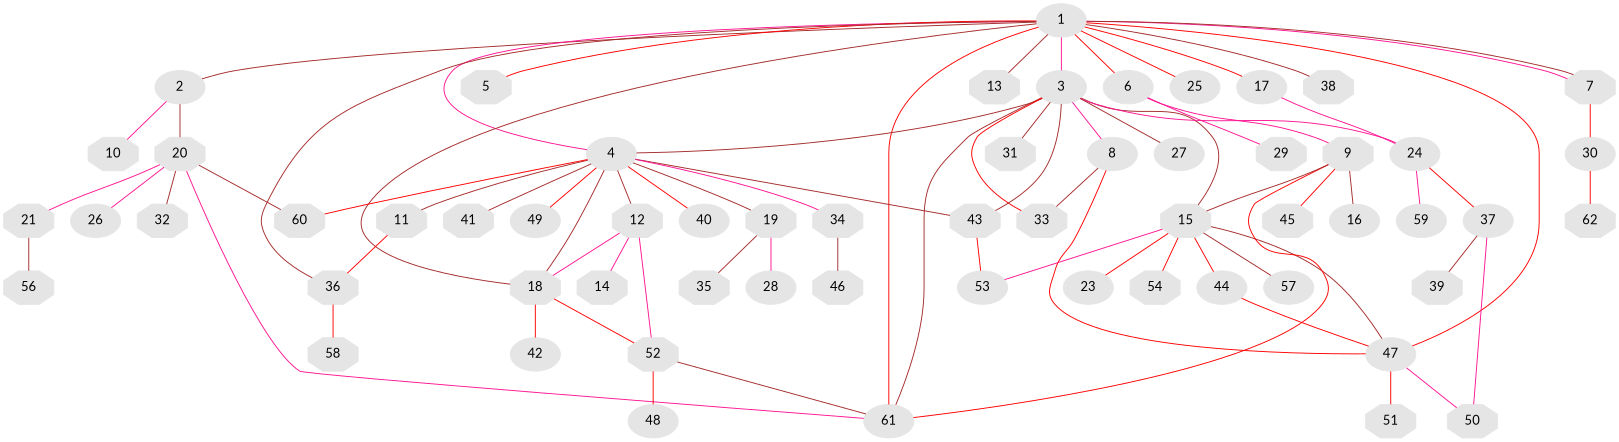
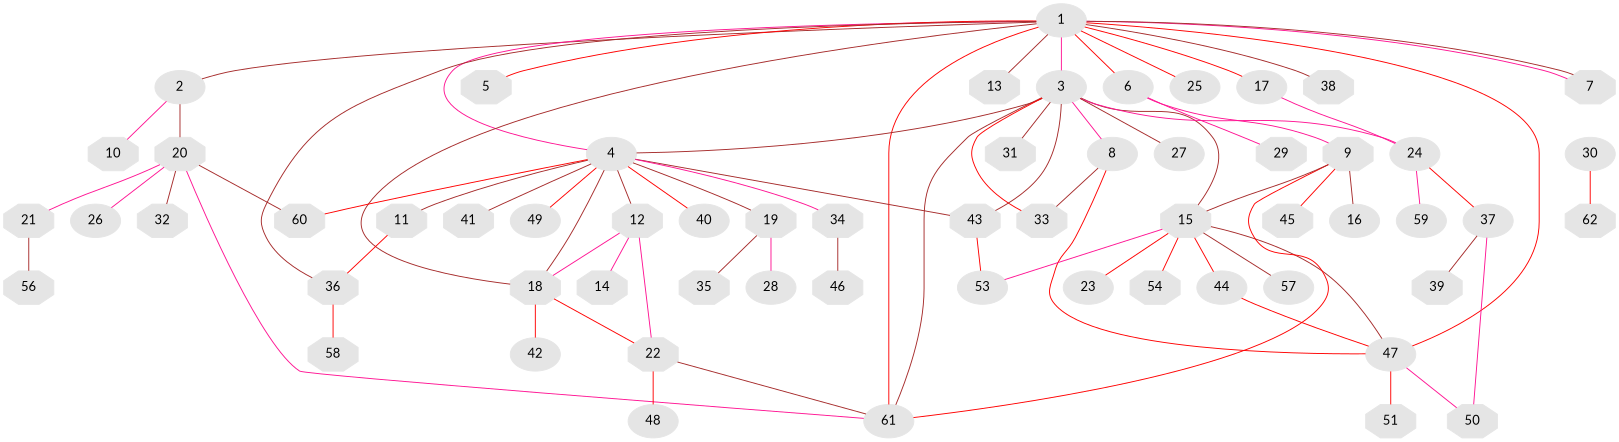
(1590, 121) -> none
(653, 354) -> (653, 354)
